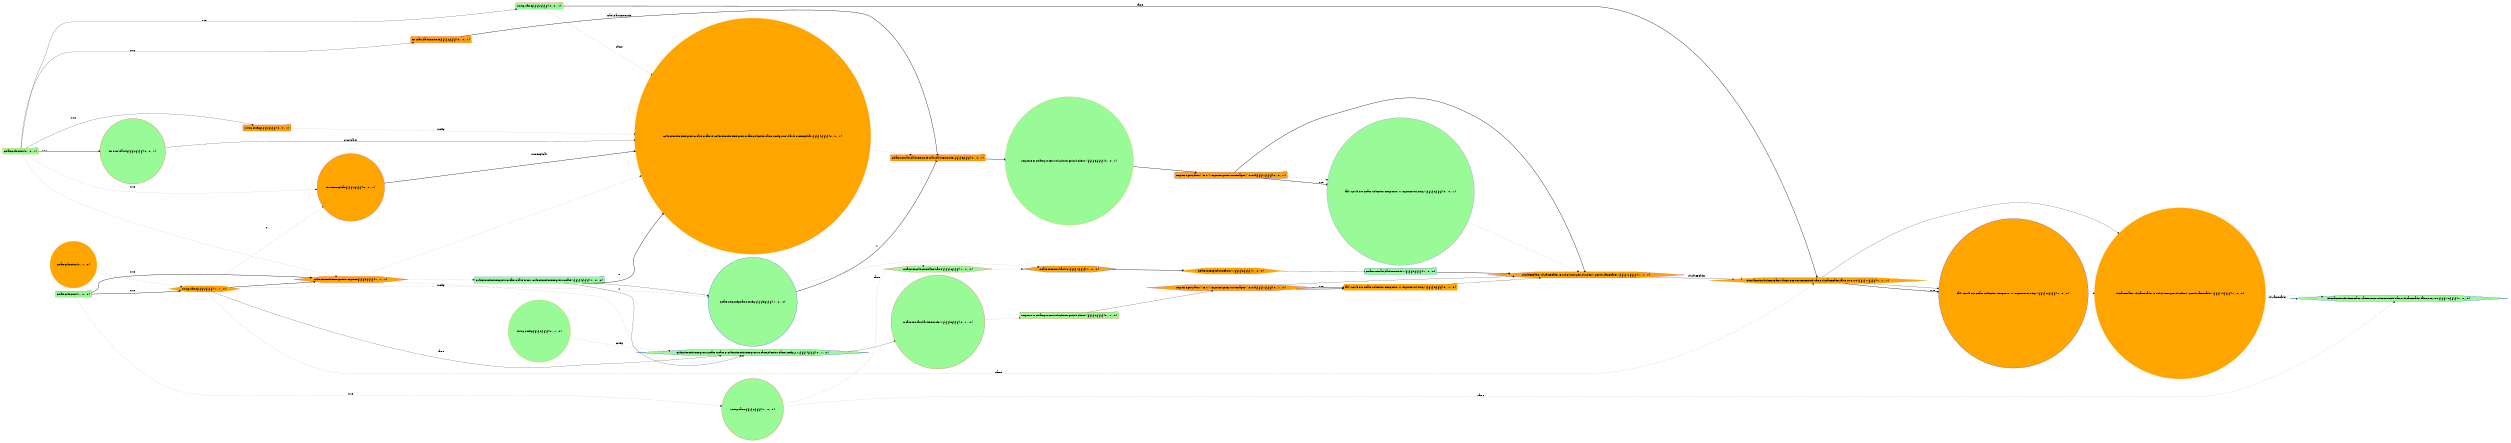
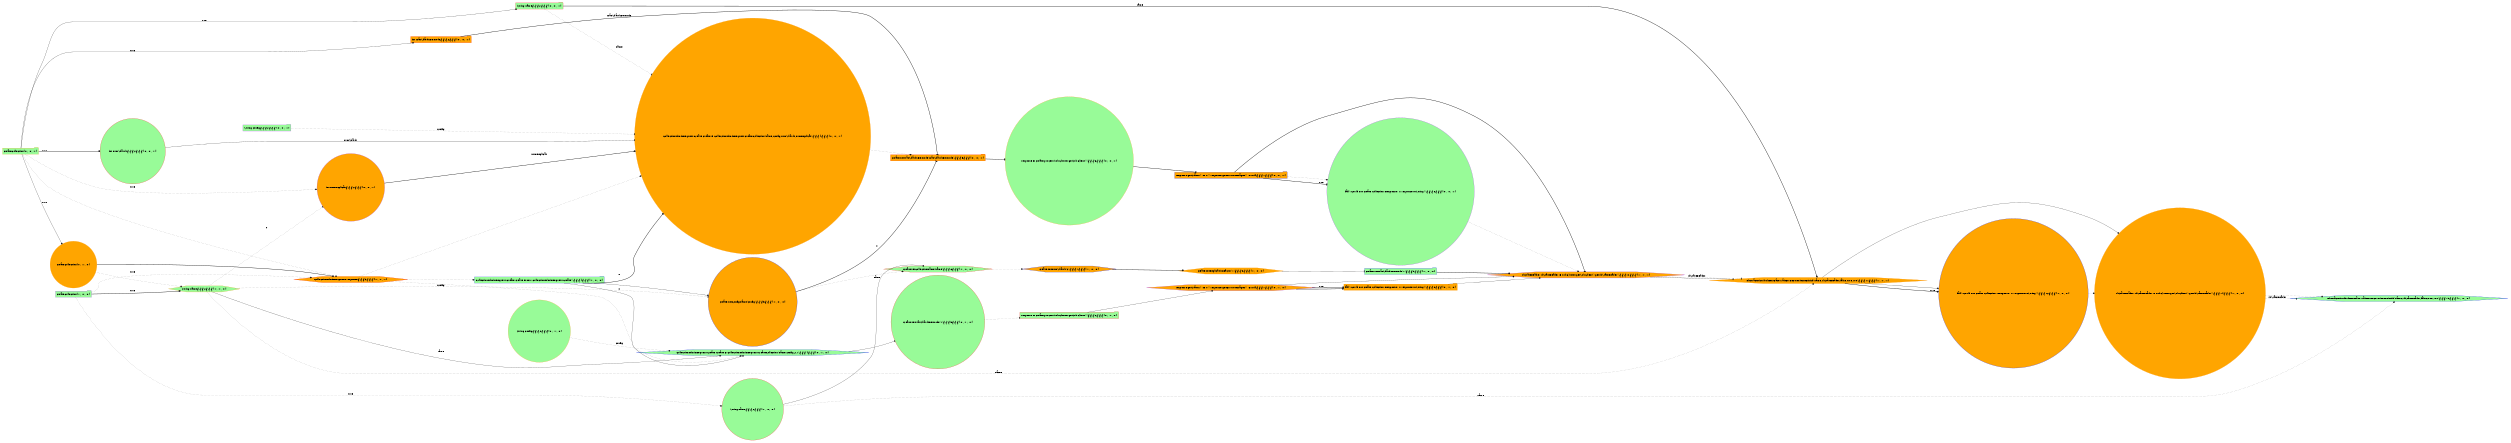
(136, 114) -> (40, 199)
(267, 128) -> (267, 128)
(914, 261) -> (848, 280)
(197, 274) -> (197, 274)
(272, 285) -> (215, 266)
(204, 289) -> (204, 289)
(753, 302) -> (753, 302)
(875, 345) -> (875, 345)
